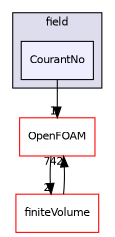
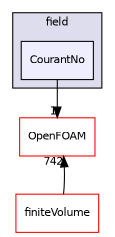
(50, 170) -> none
